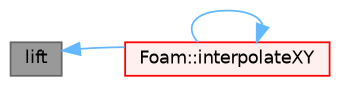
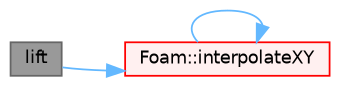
(102, 48) -> (85, 69)
